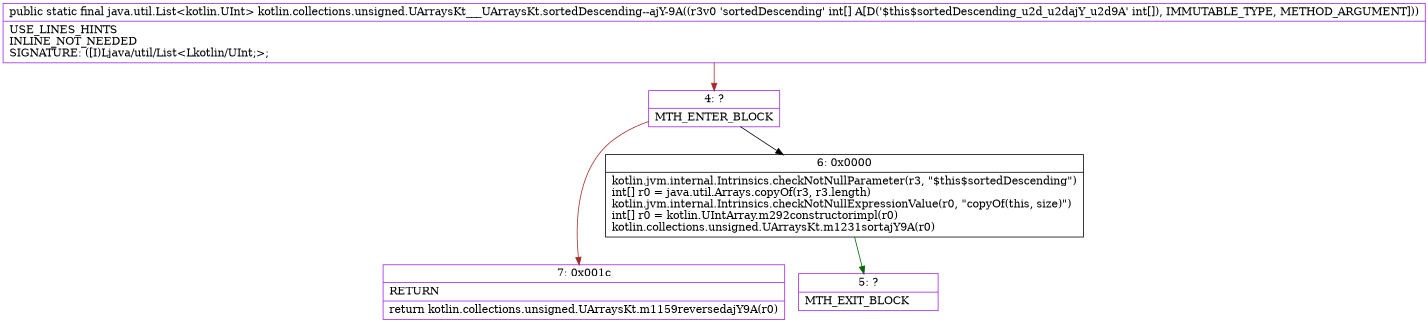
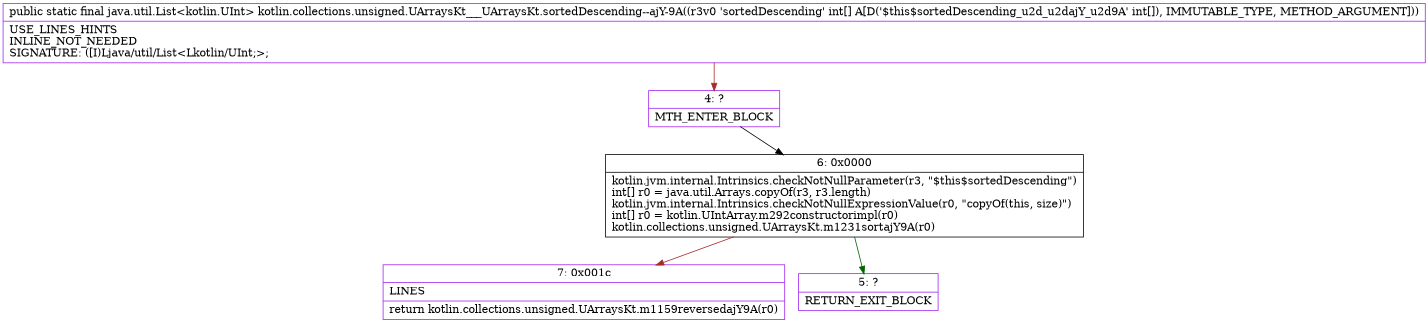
(587, 175) -> (699, 250)
(414, 291) -> (407, 291)
(857, 301) -> (868, 301)
